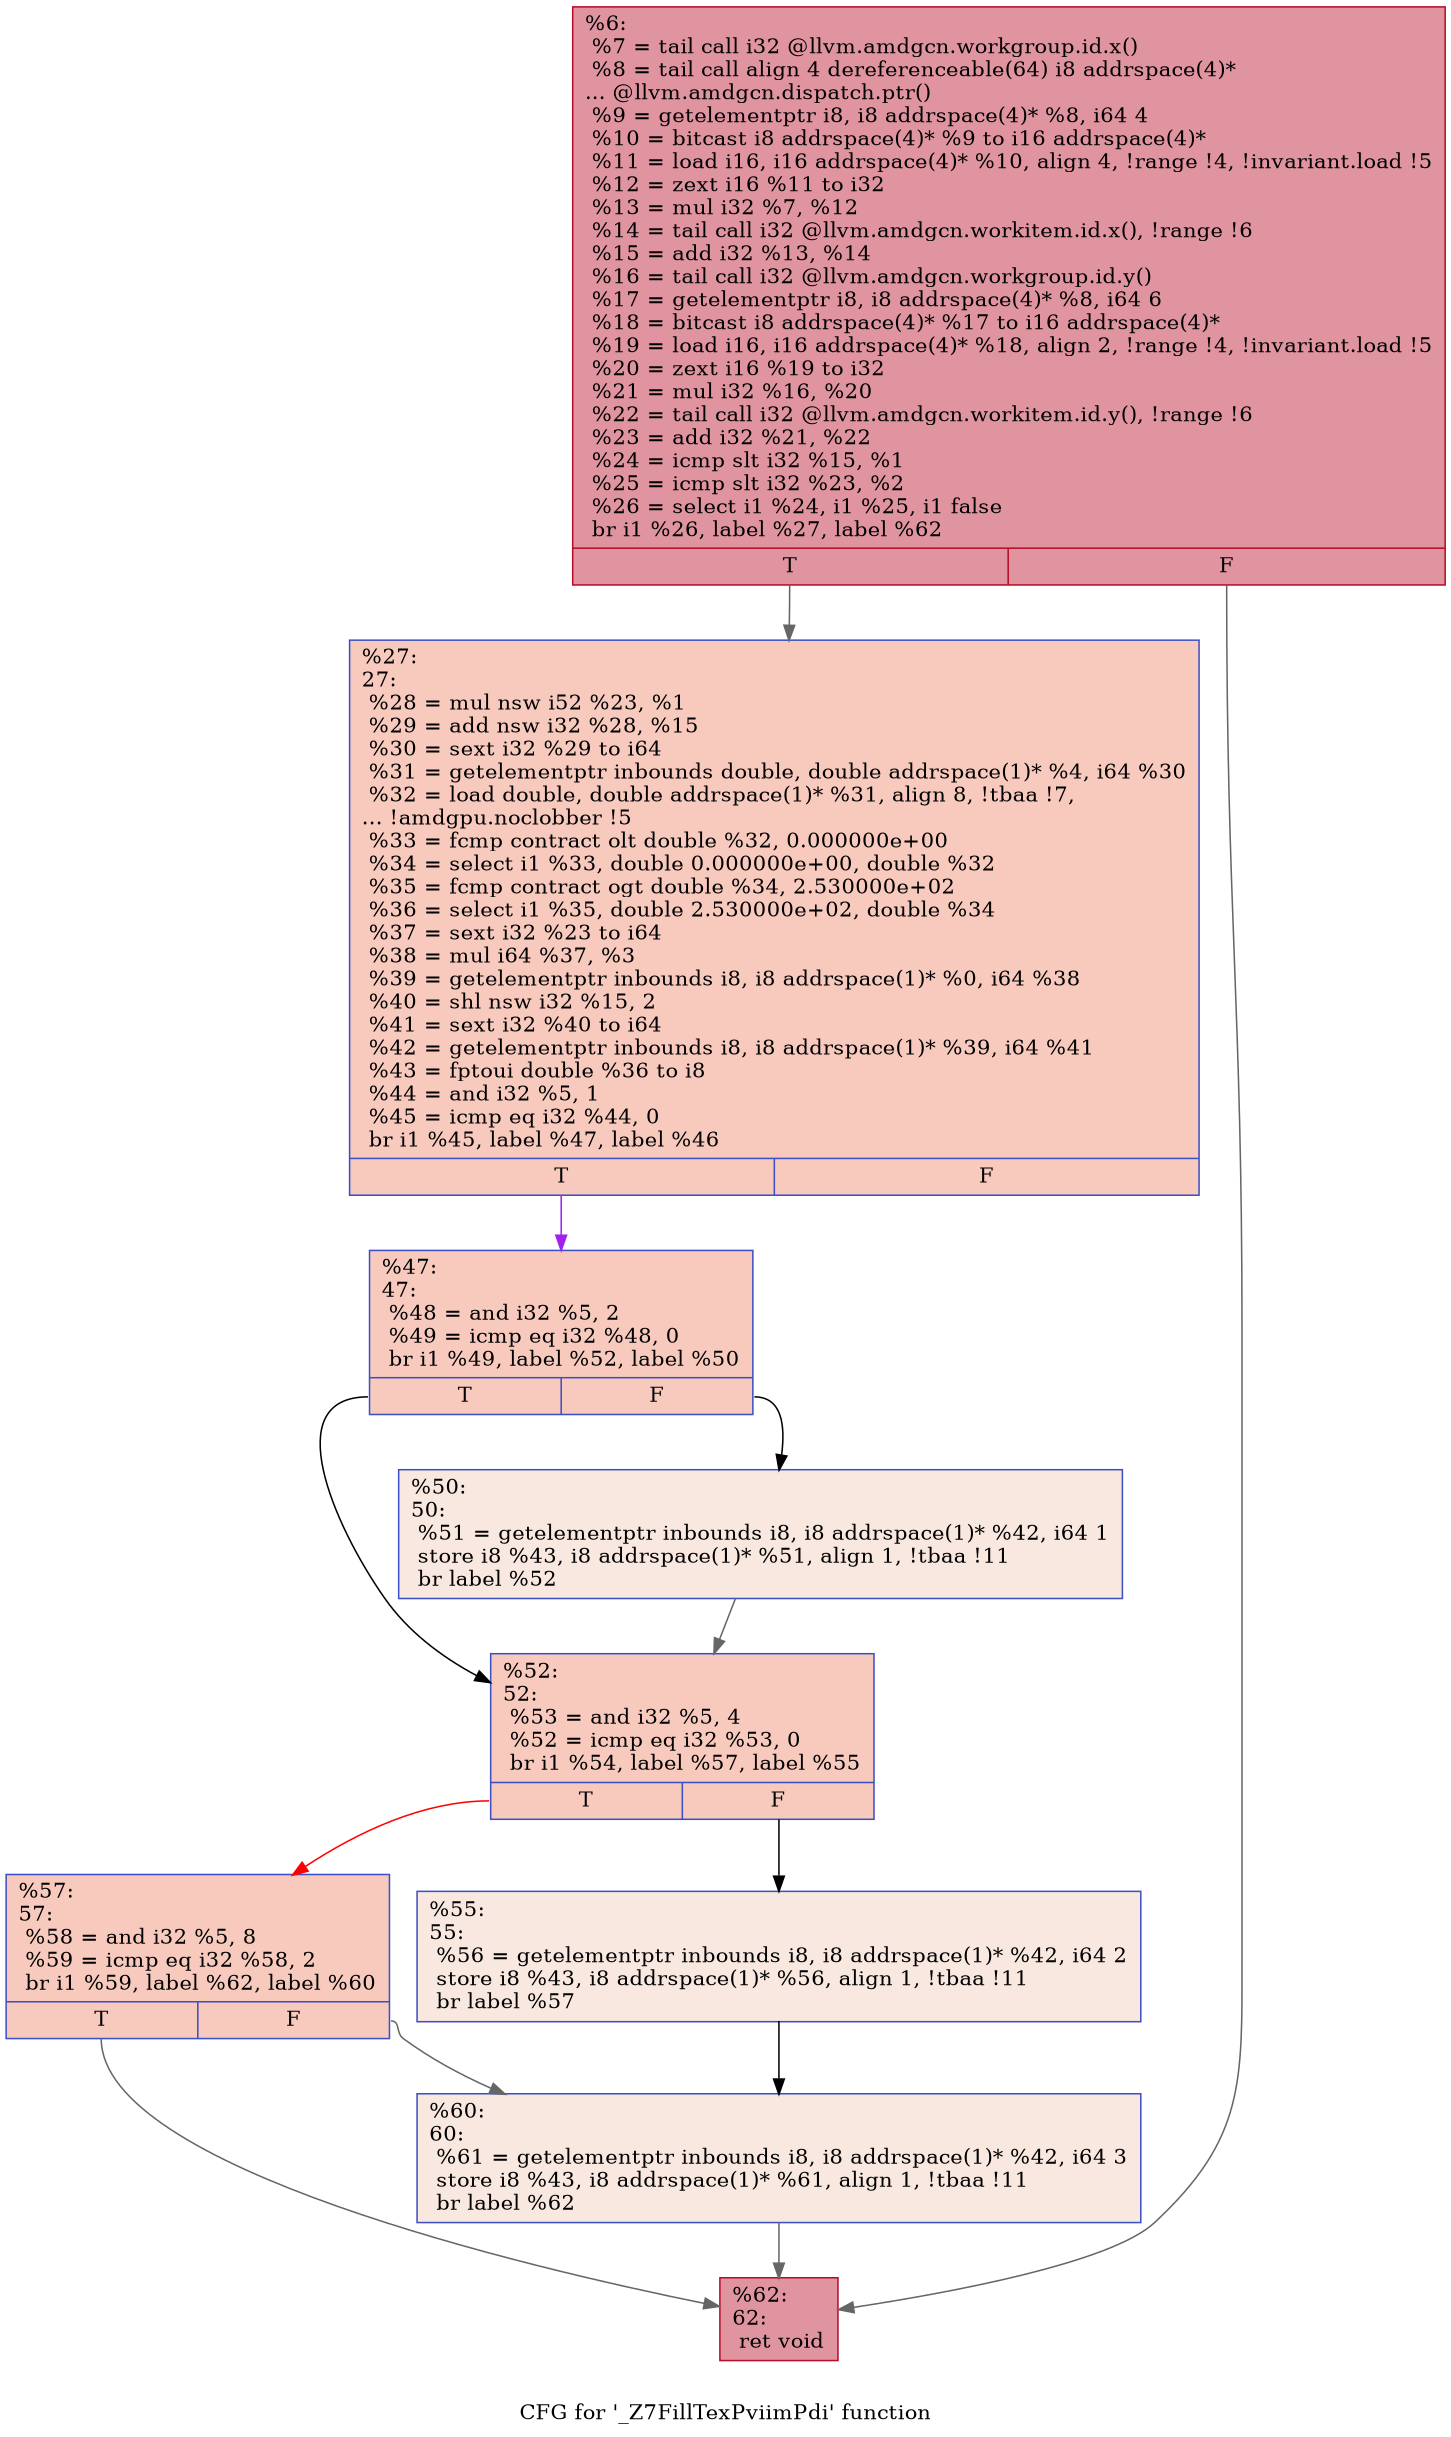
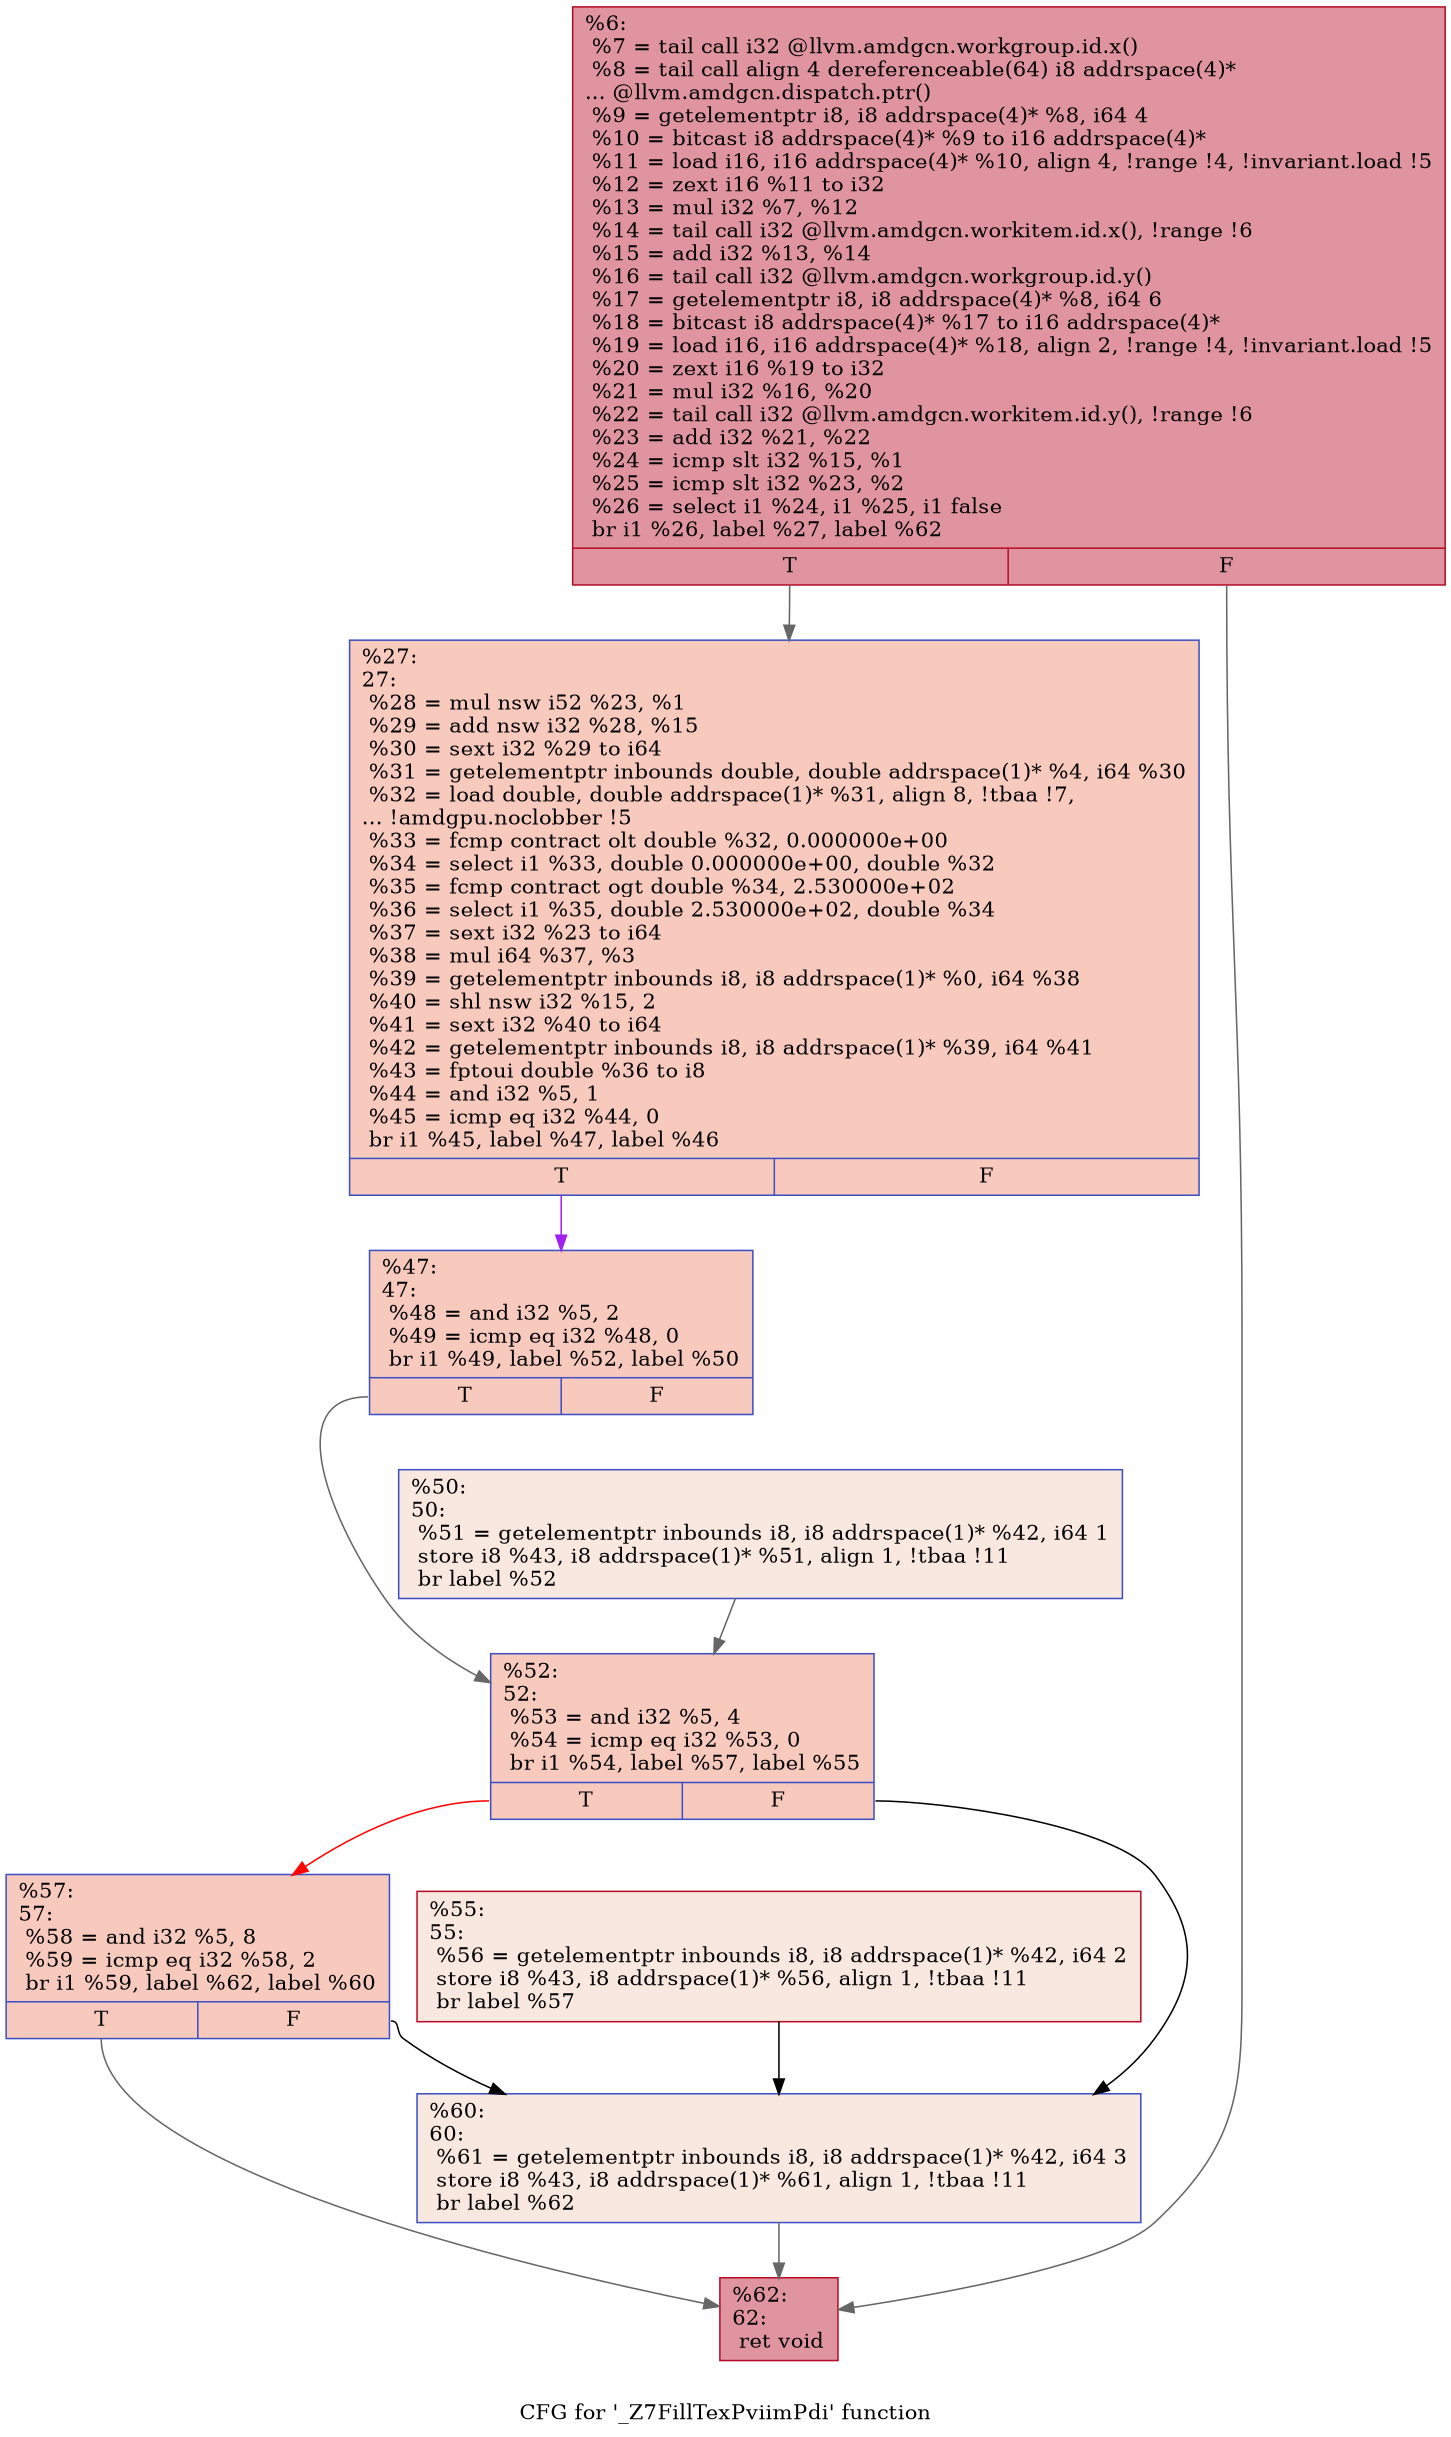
(781, 1418) -> none
(353, 1545) -> (353, 1545)
(652, 1740) -> (652, 1740)
(779, 1847) -> (1137, 1859)
(779, 1957) -> (779, 1957)
(436, 2060) -> (436, 2060)
